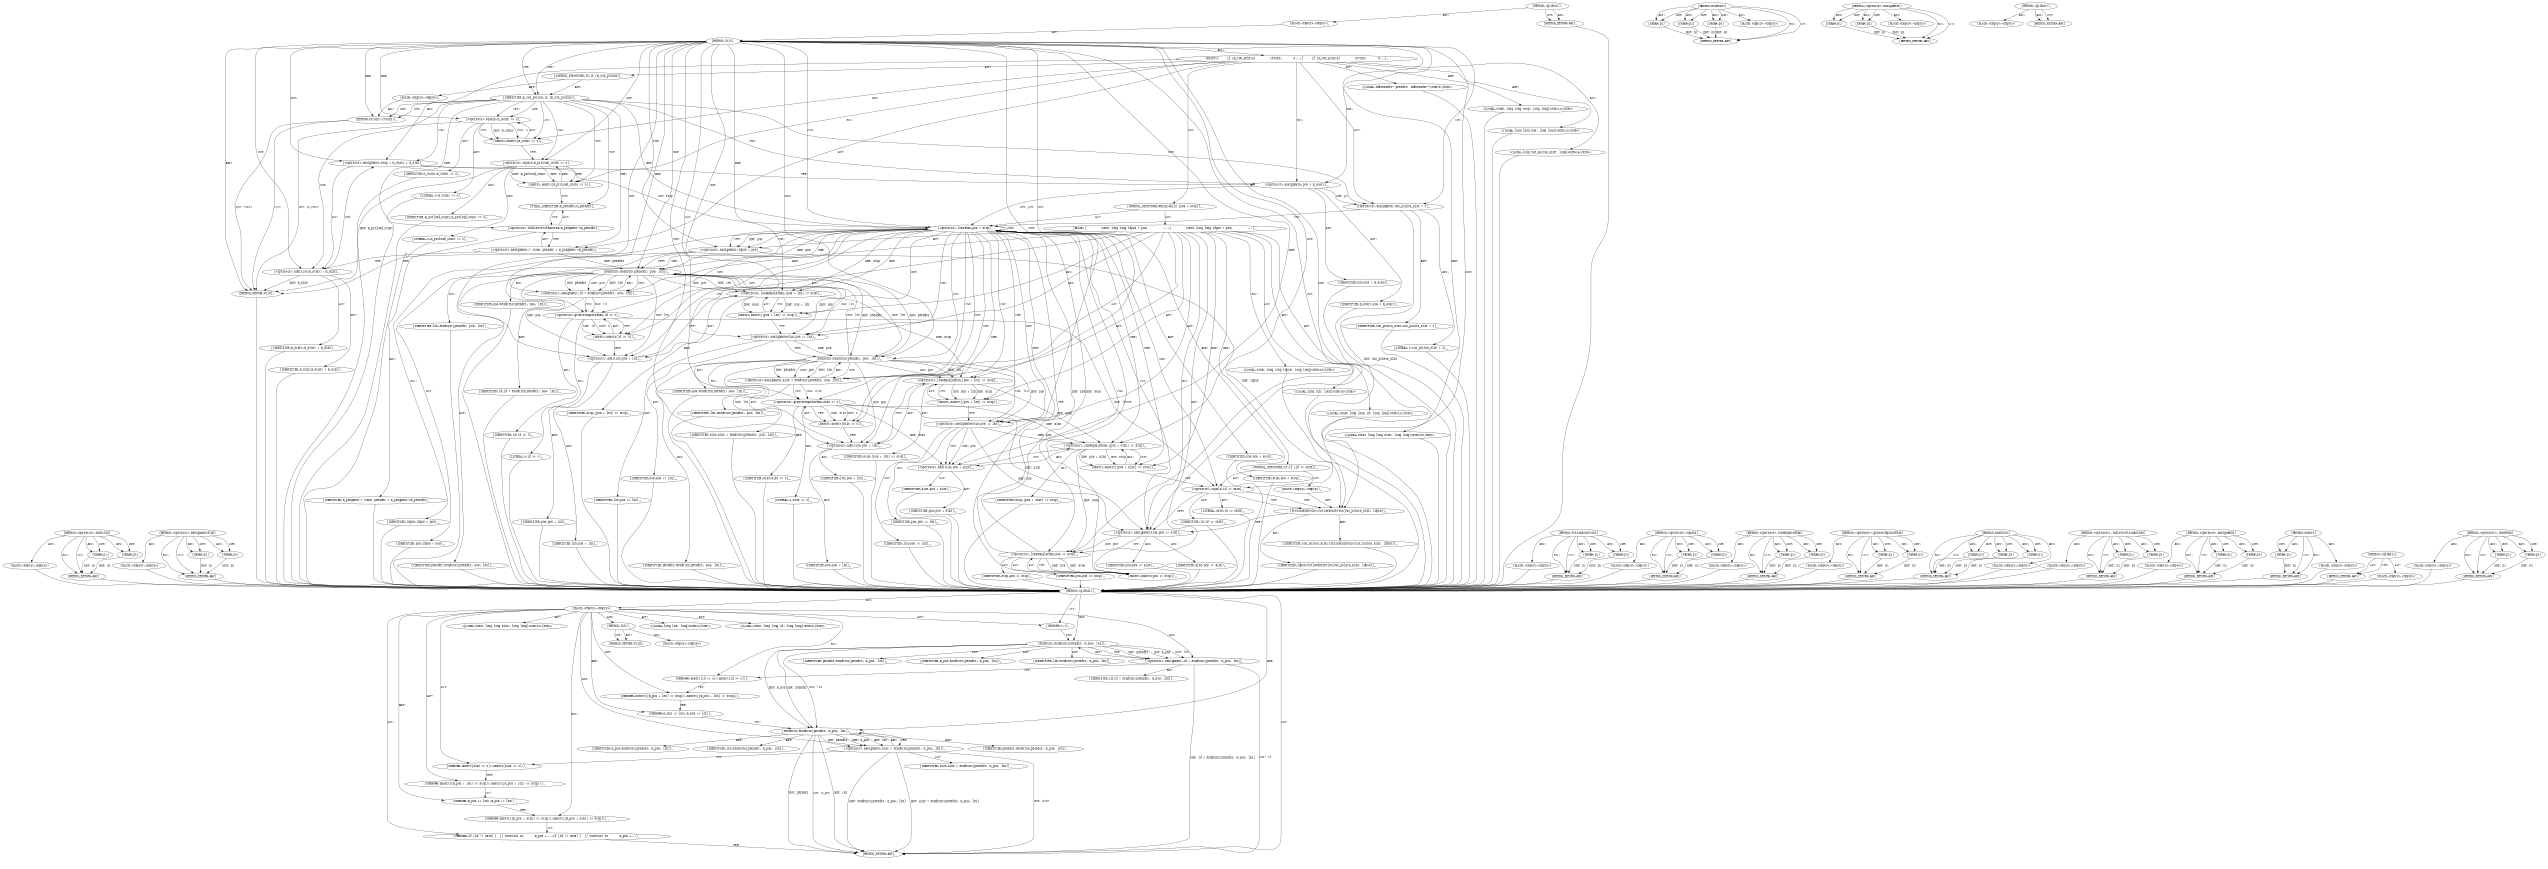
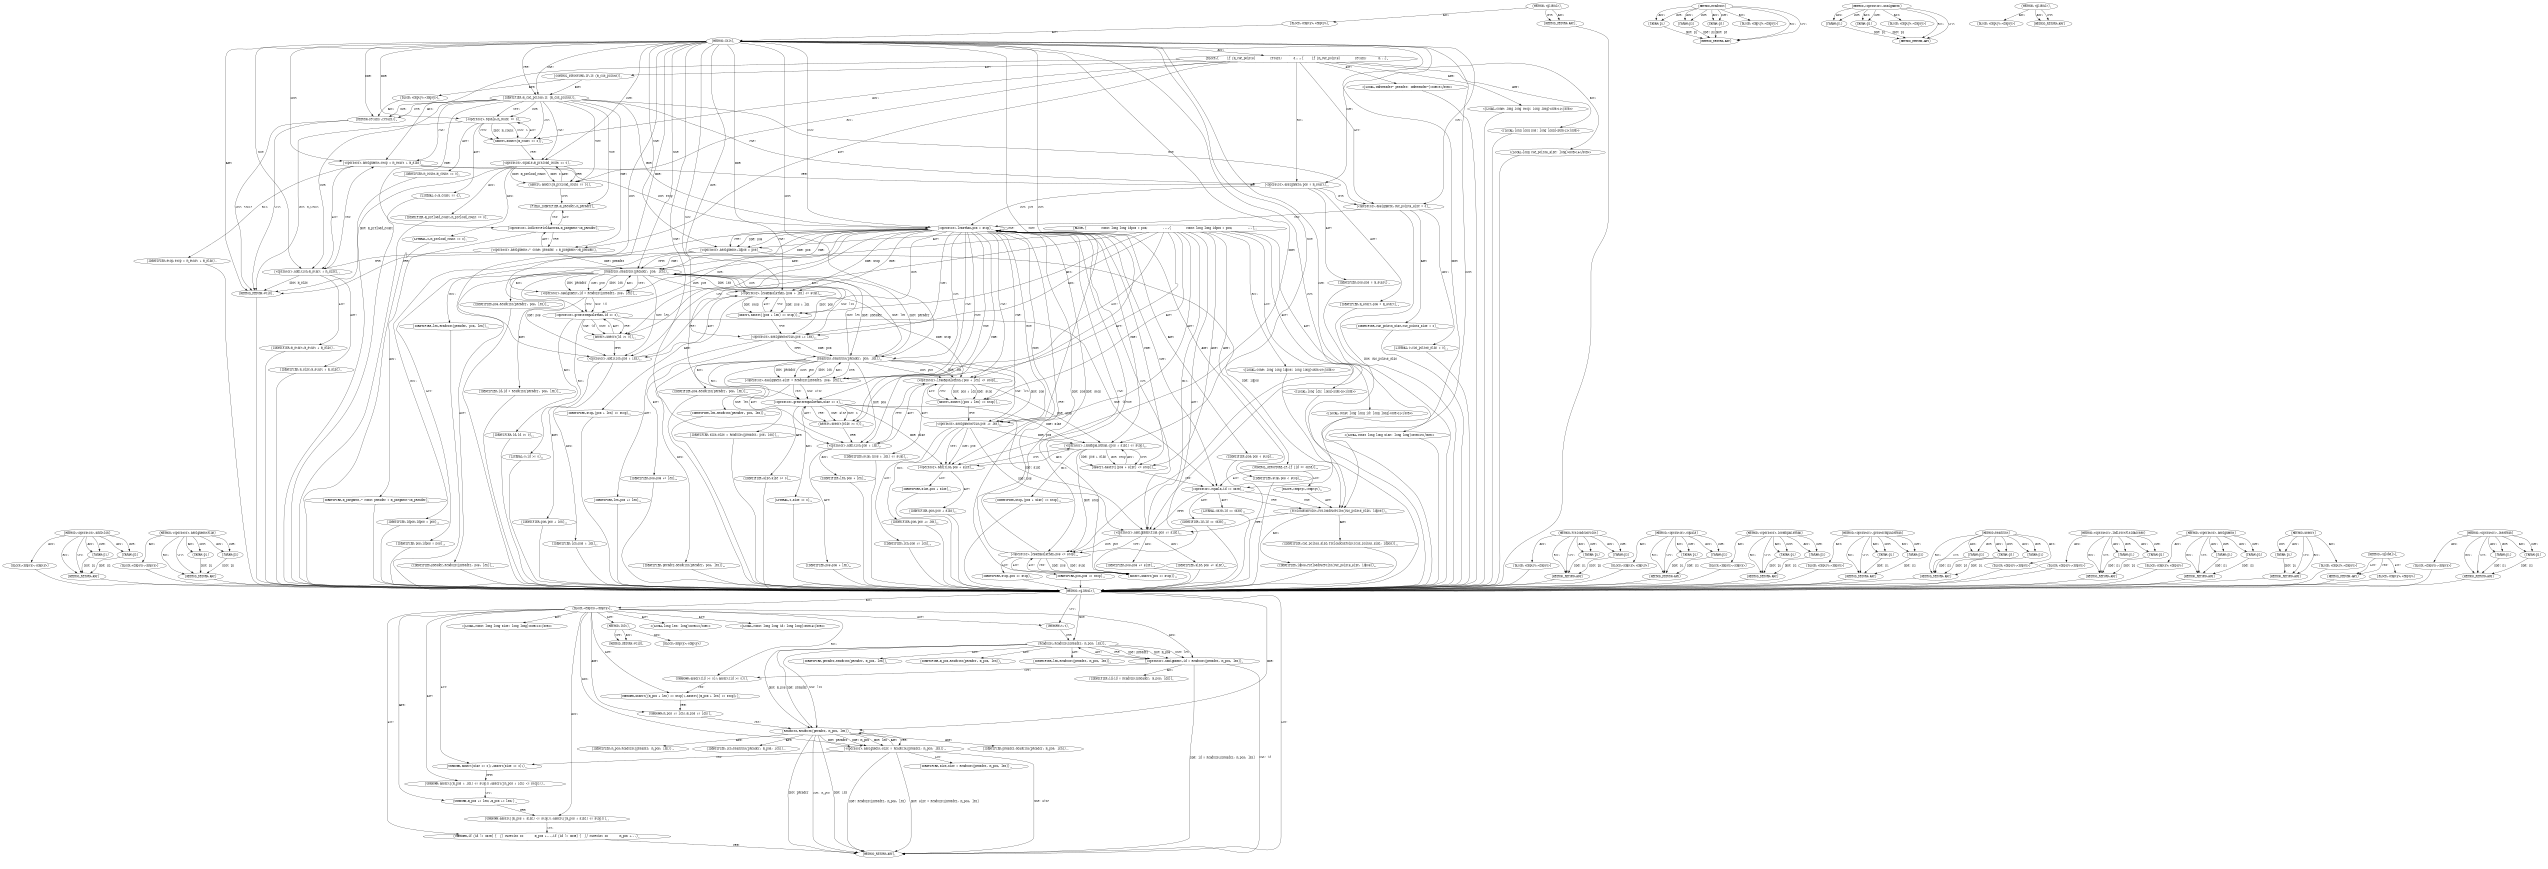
(1342, 196) -> (1342, 196)
(1165, 207) -> none
none -> (182, 261)
